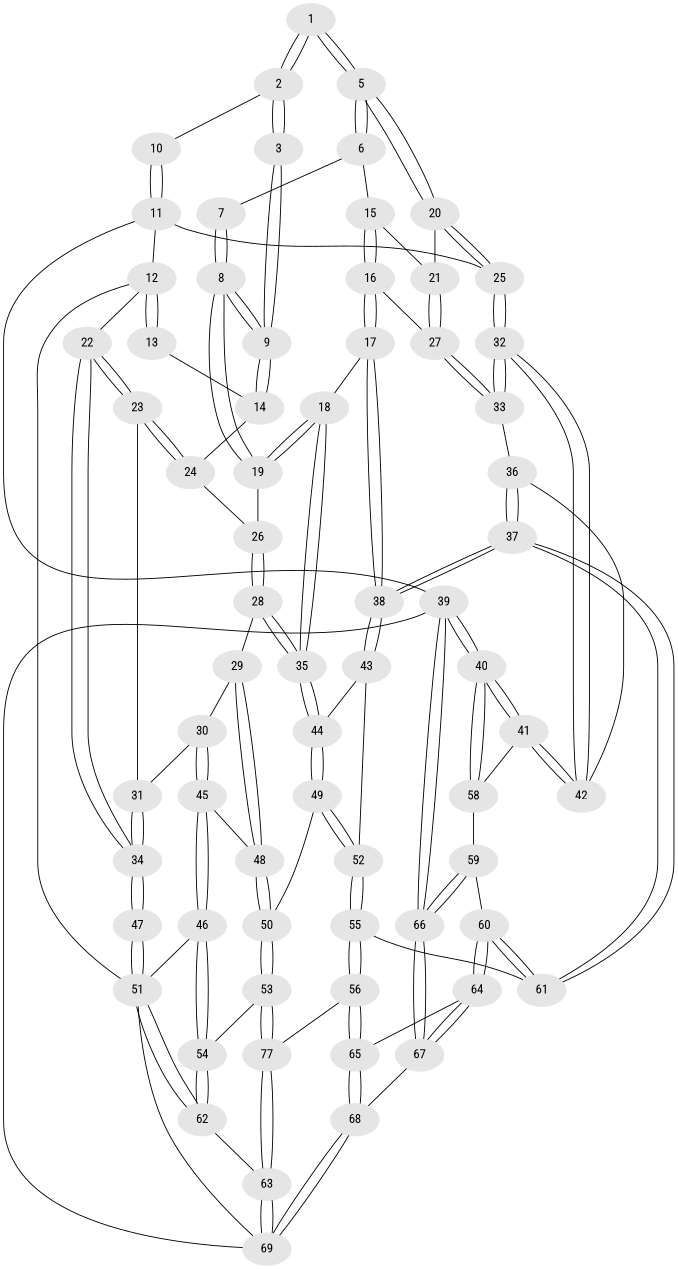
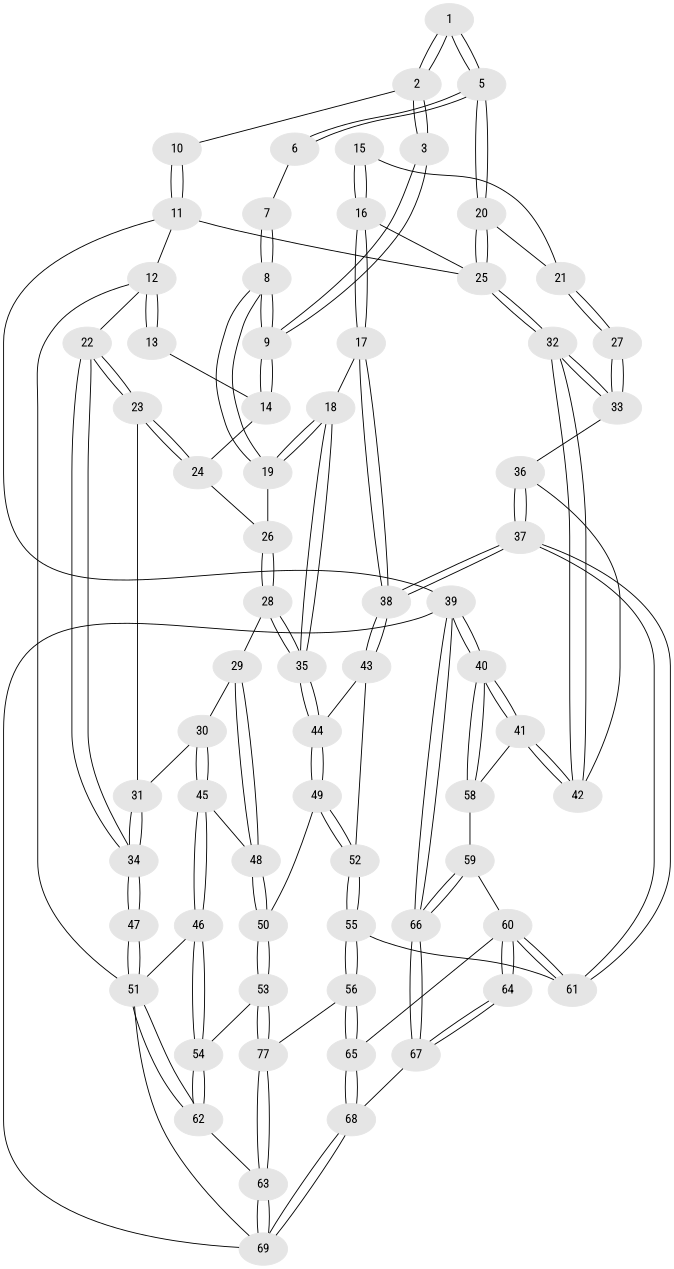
(366, 181) -> none
(402, 311) -> (421, 246)
(408, 1027) -> (430, 990)
